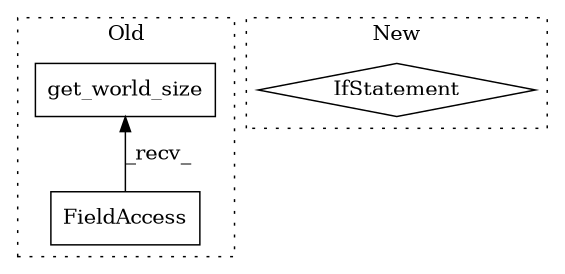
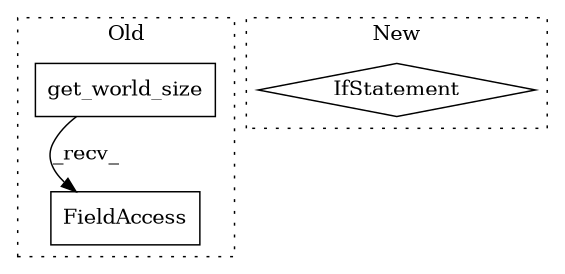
(125, 162) -> (52, 147)
